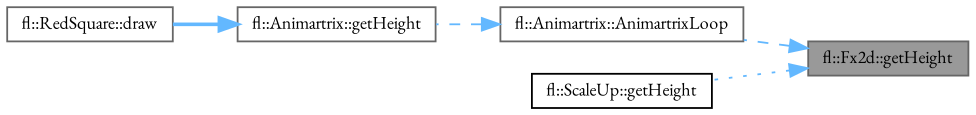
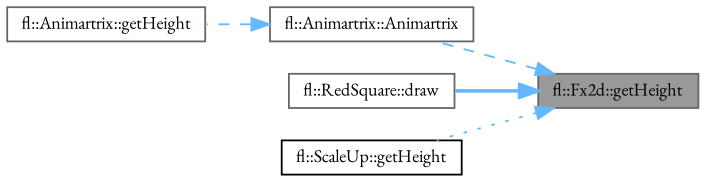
(196, 24) -> (487, 91)
(622, 24) -> (372, 24)
